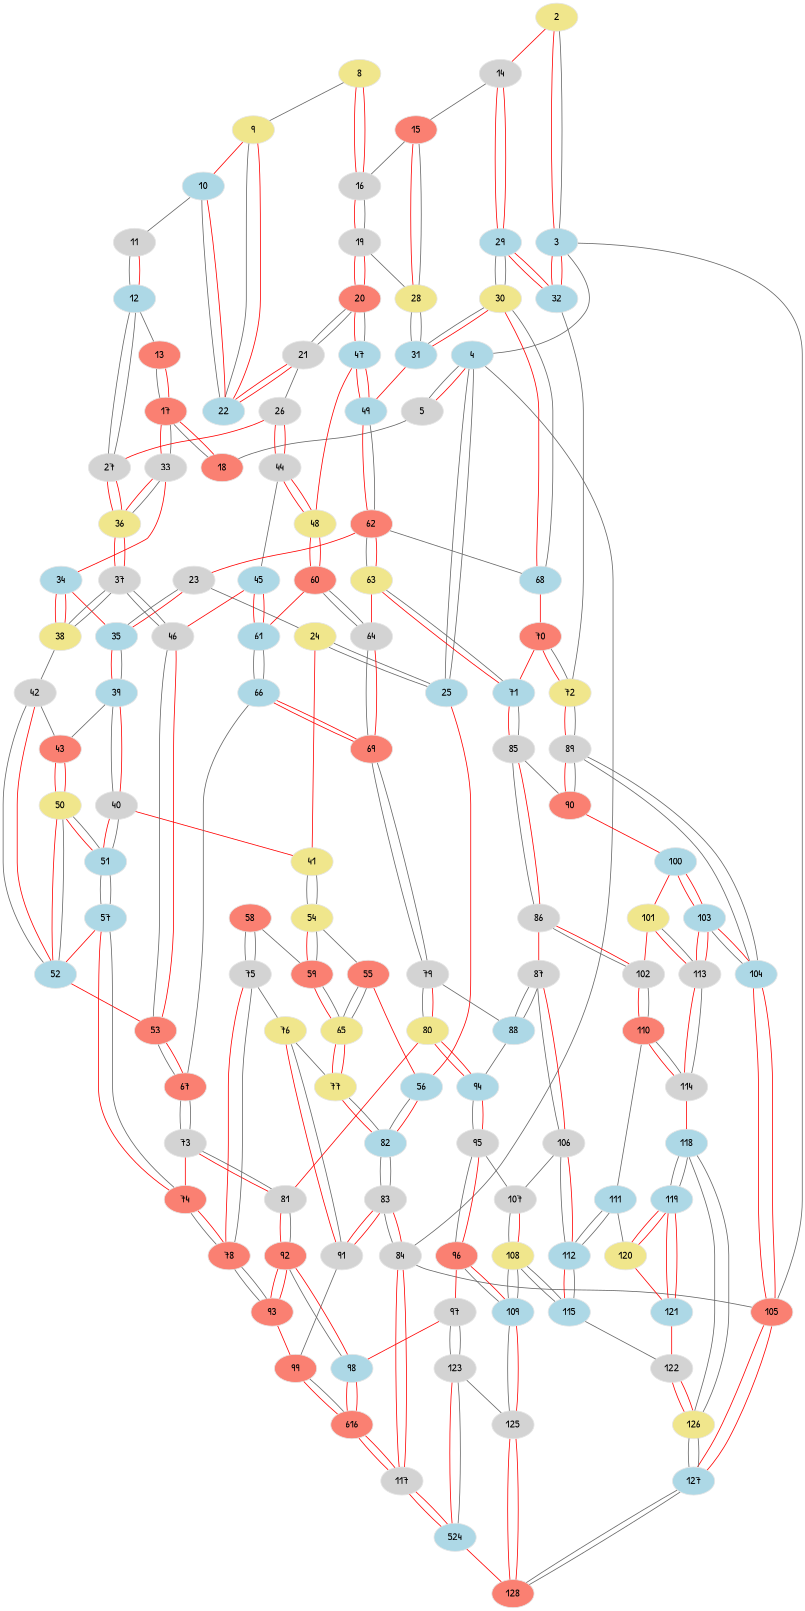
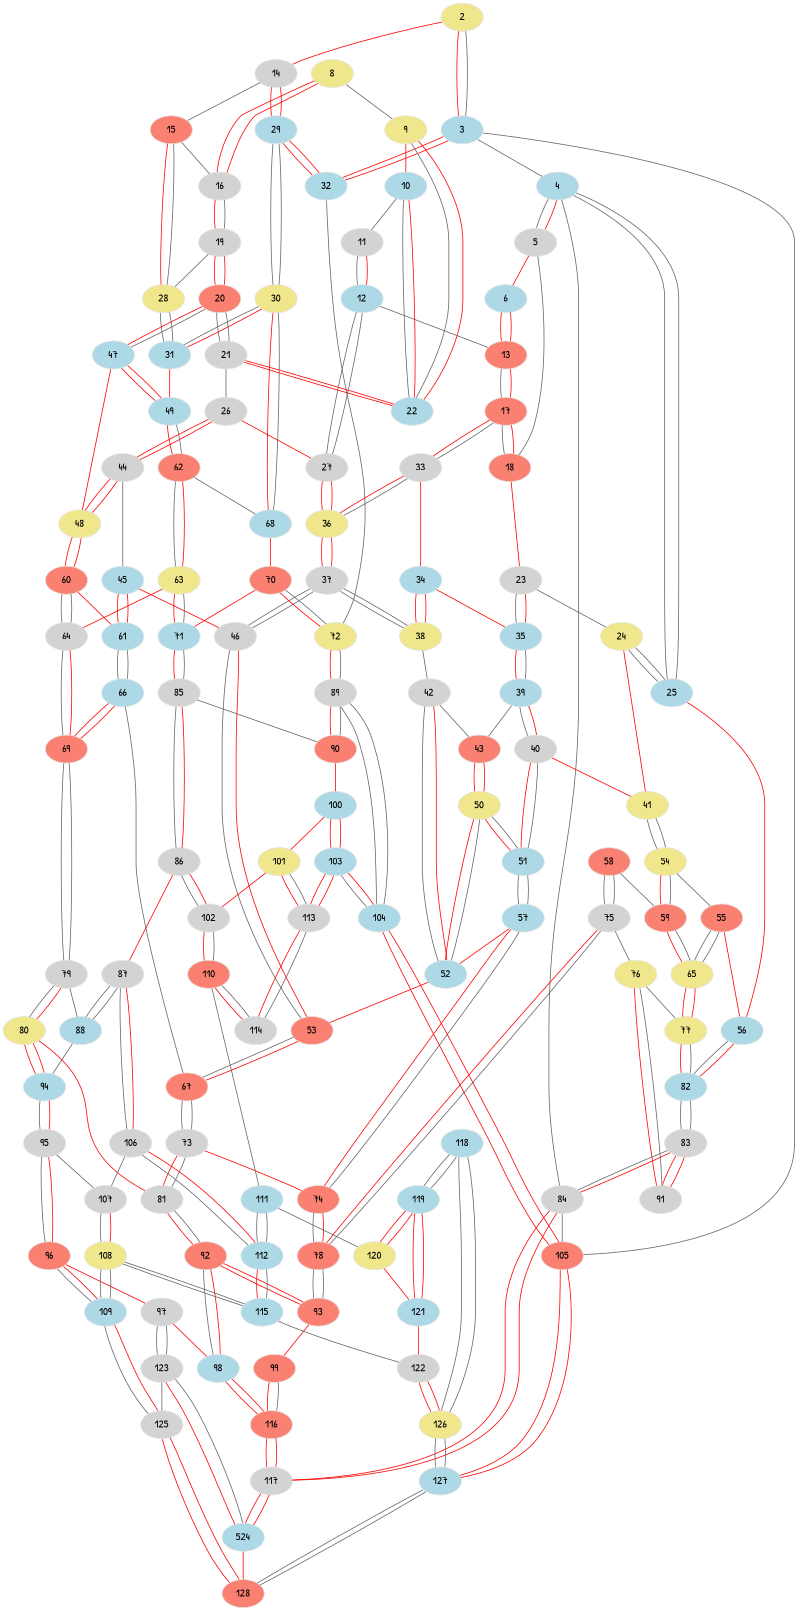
none -> (506, 299)
(284, 554) -> (515, 524)
(687, 1115) -> none
(323, 1301) -> none
(352, 1425) -> (271, 1425)
